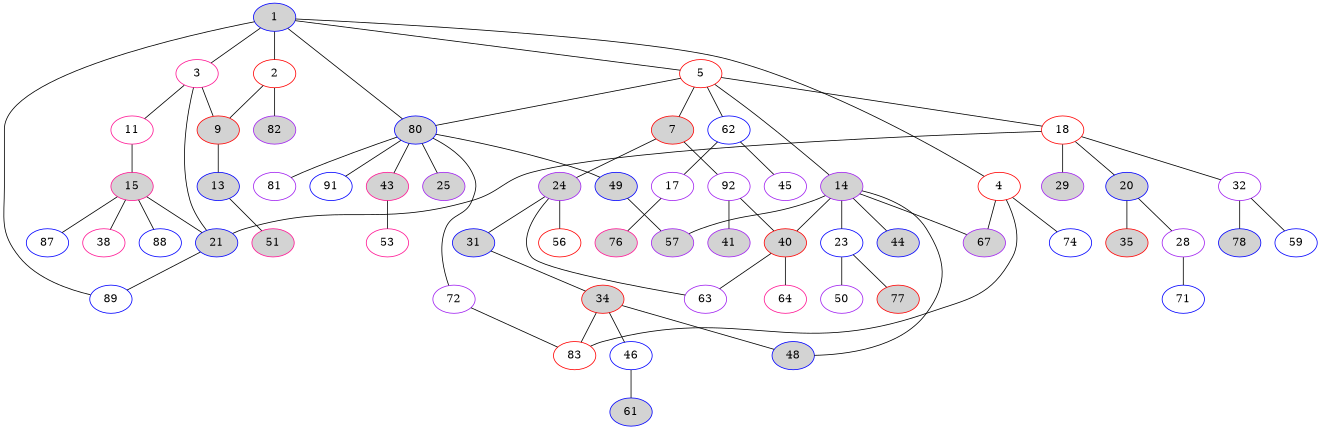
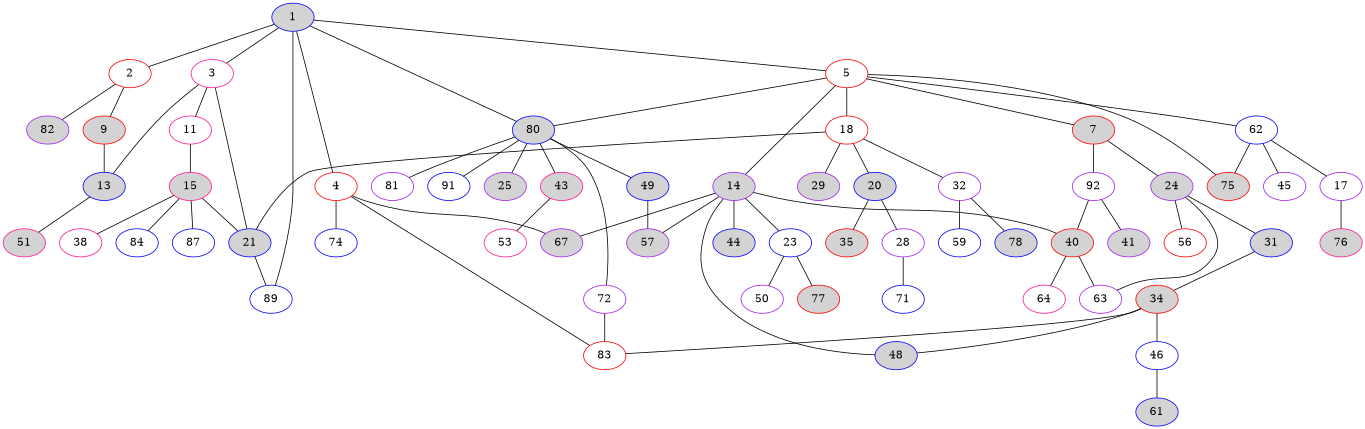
(208, 102) -> (153, 126)
none -> (1228, 186)
(160, 243) -> (137, 243)
